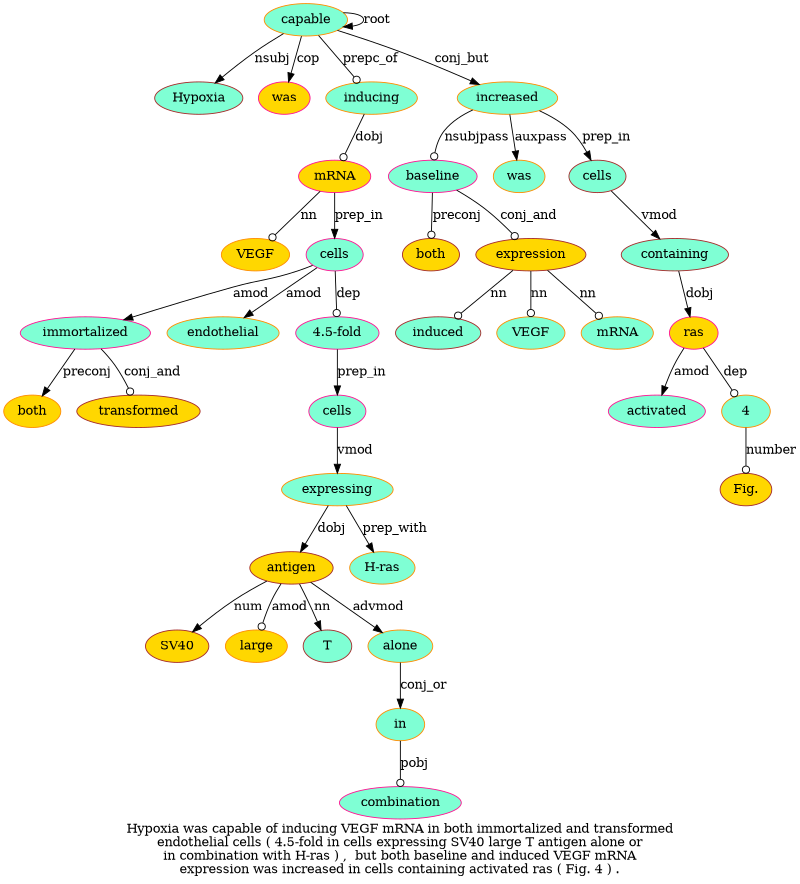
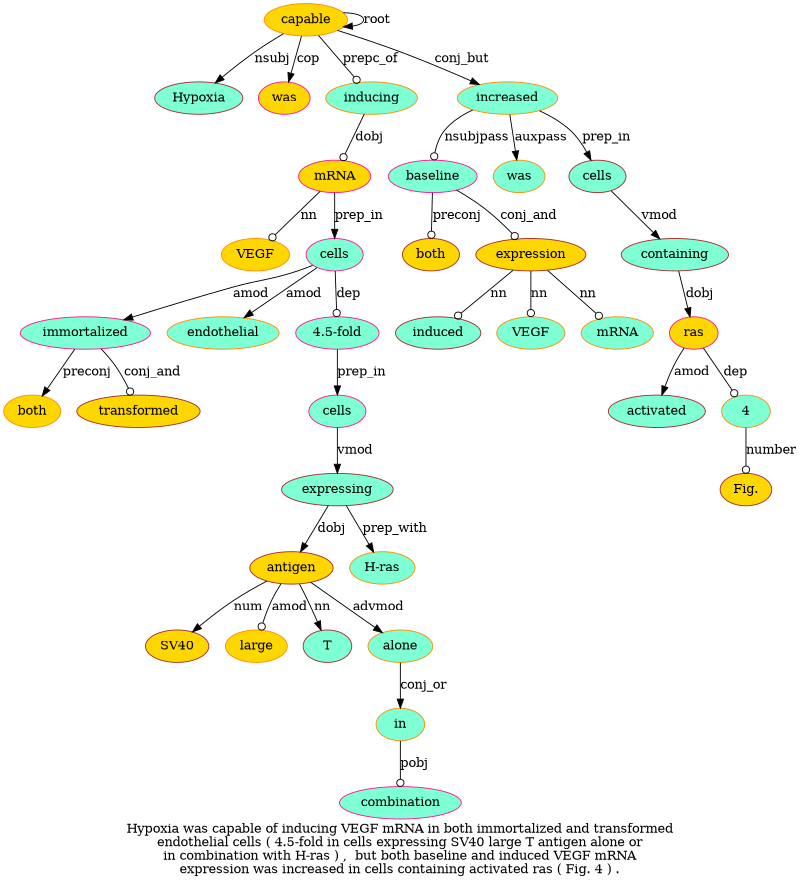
(306, 20) -> (306, 20)
(657, 411) -> (657, 411)
(337, 490) -> (337, 490)
